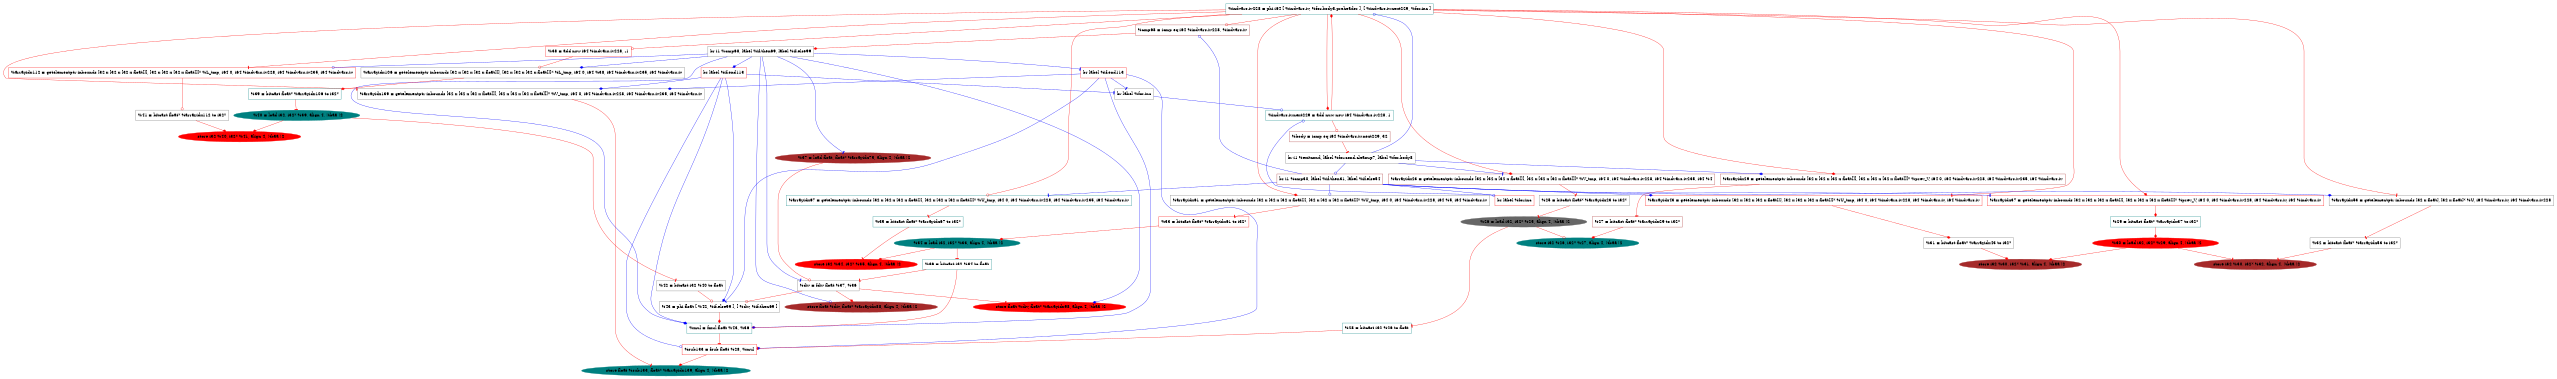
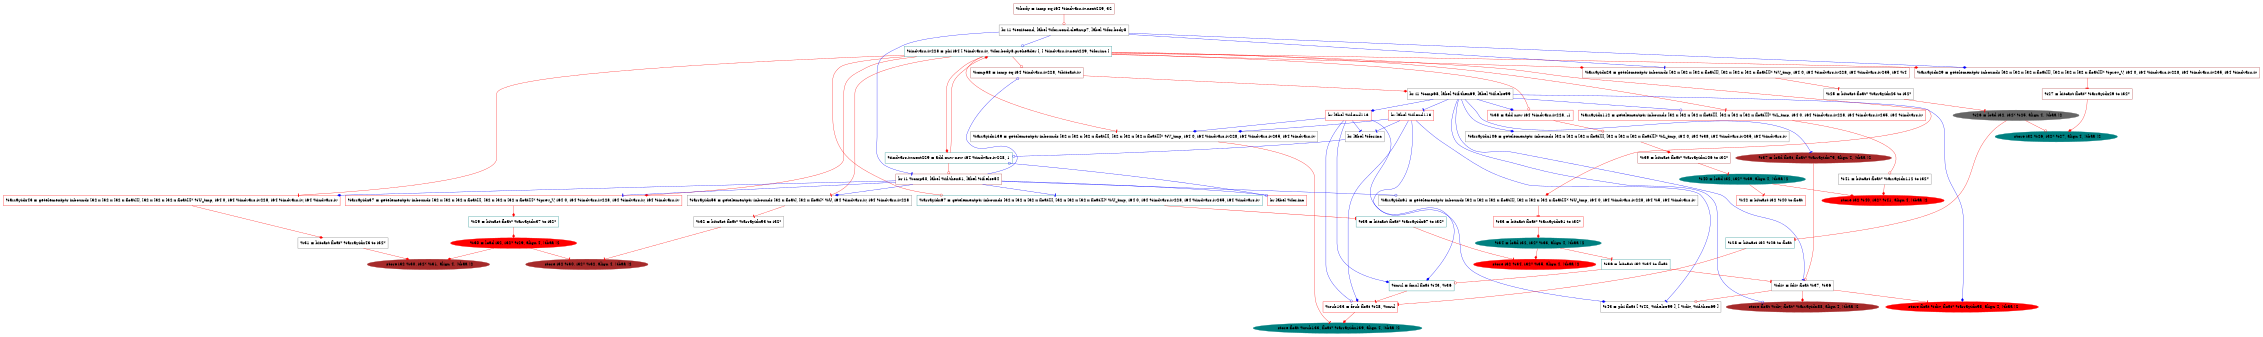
(1192, 30) -> (1027, 73)
(295, 94) -> (1684, 158)
(391, 110) -> (1493, 104)
(1334, 125) -> (949, 167)
(1345, 147) -> (1064, 18)
(1341, 168) -> (878, 65)
(691, 286) -> (1771, 201)
(704, 296) -> none
(719, 316) -> none
